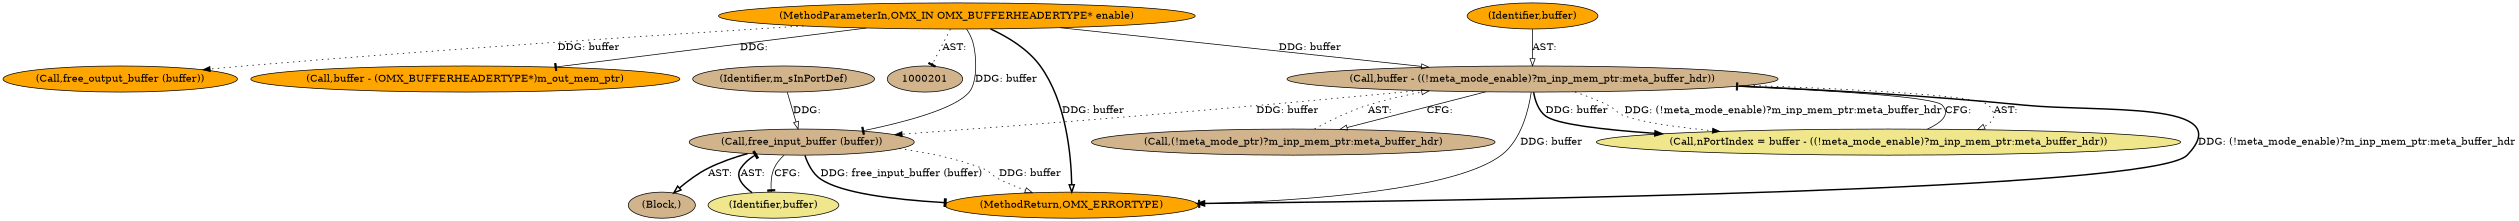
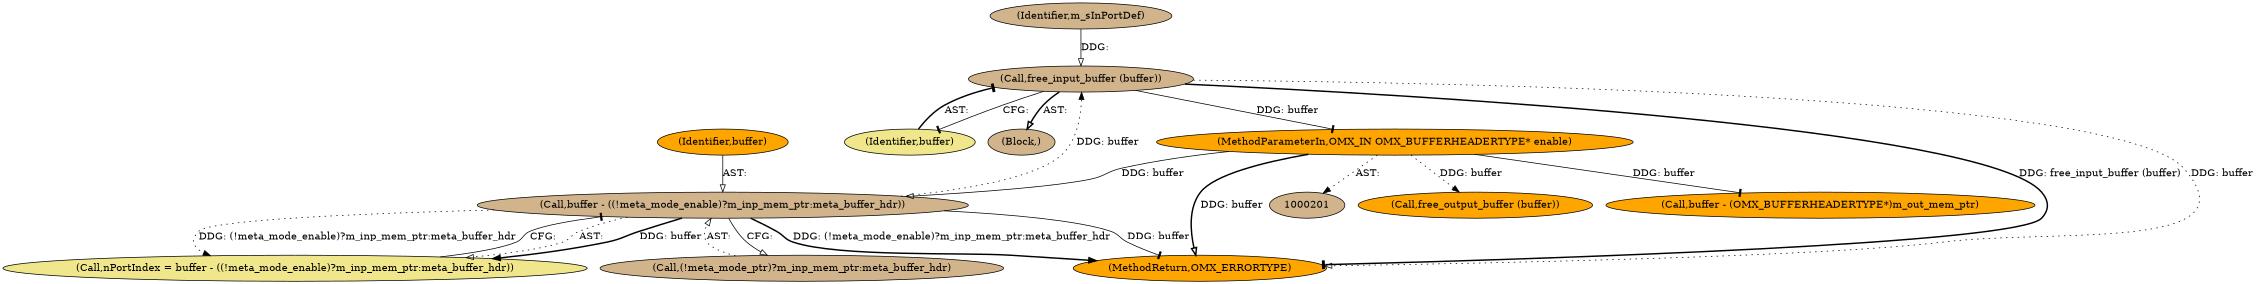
(942, 46) -> (1353, 172)
(756, 47) -> (1664, 174)
(950, 105) -> (1233, 110)
